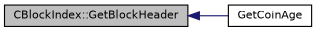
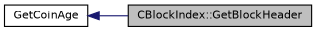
(214, 16) -> (114, 16)
